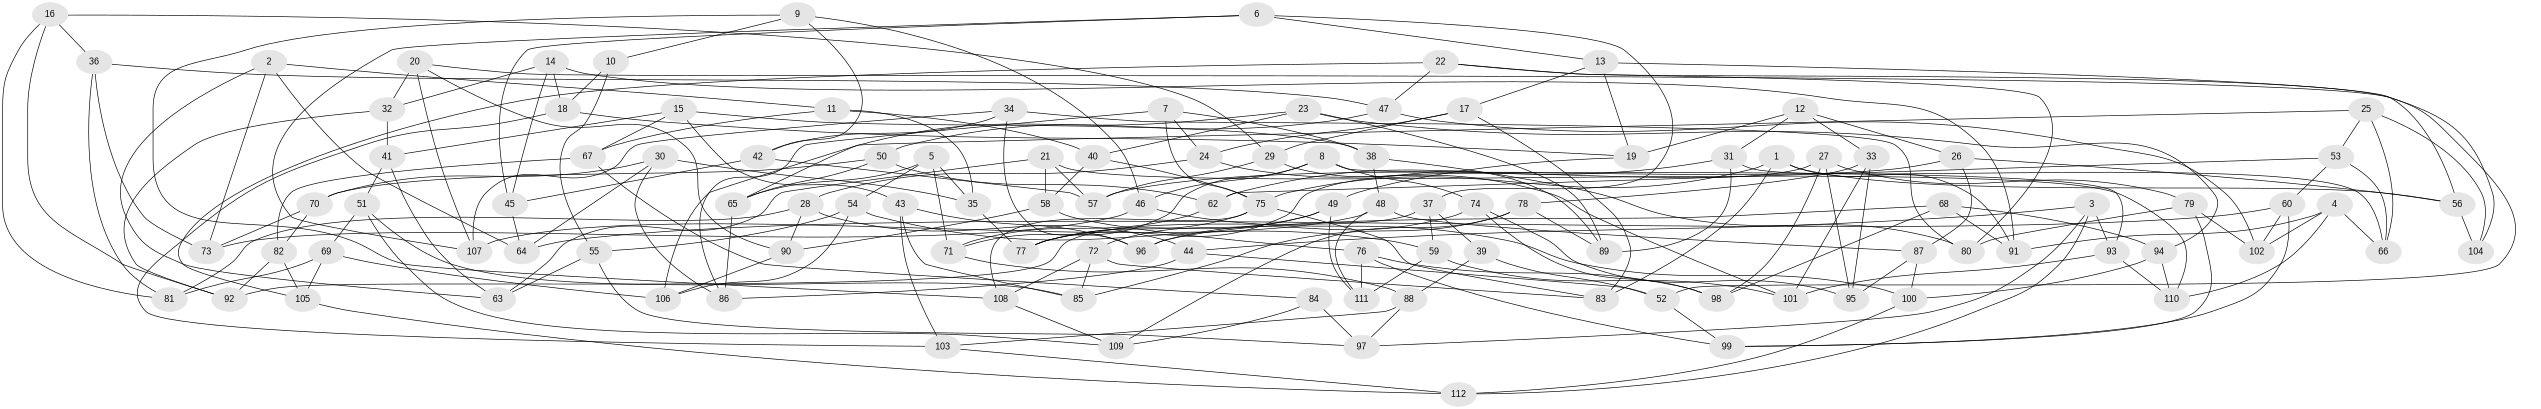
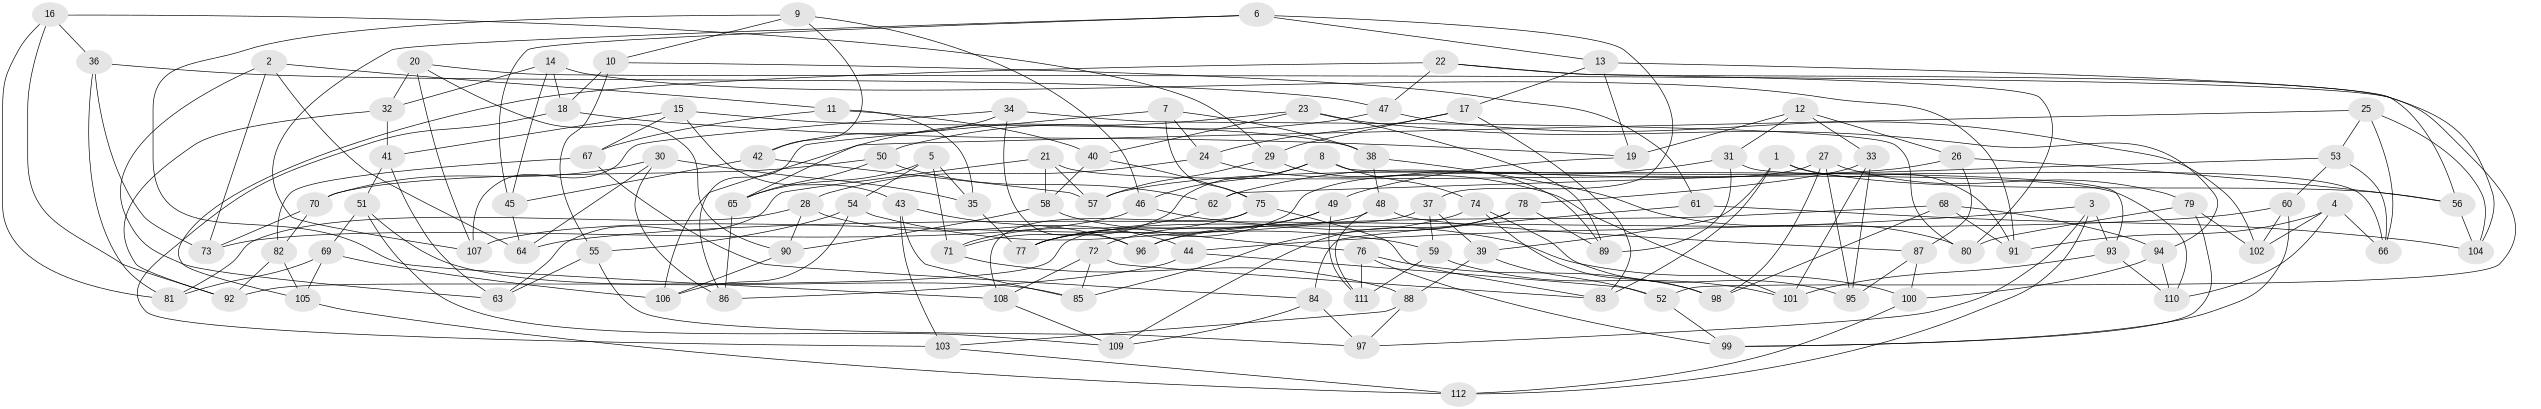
(1630, 187) -> (1572, 241)
none -> (1696, 205)
